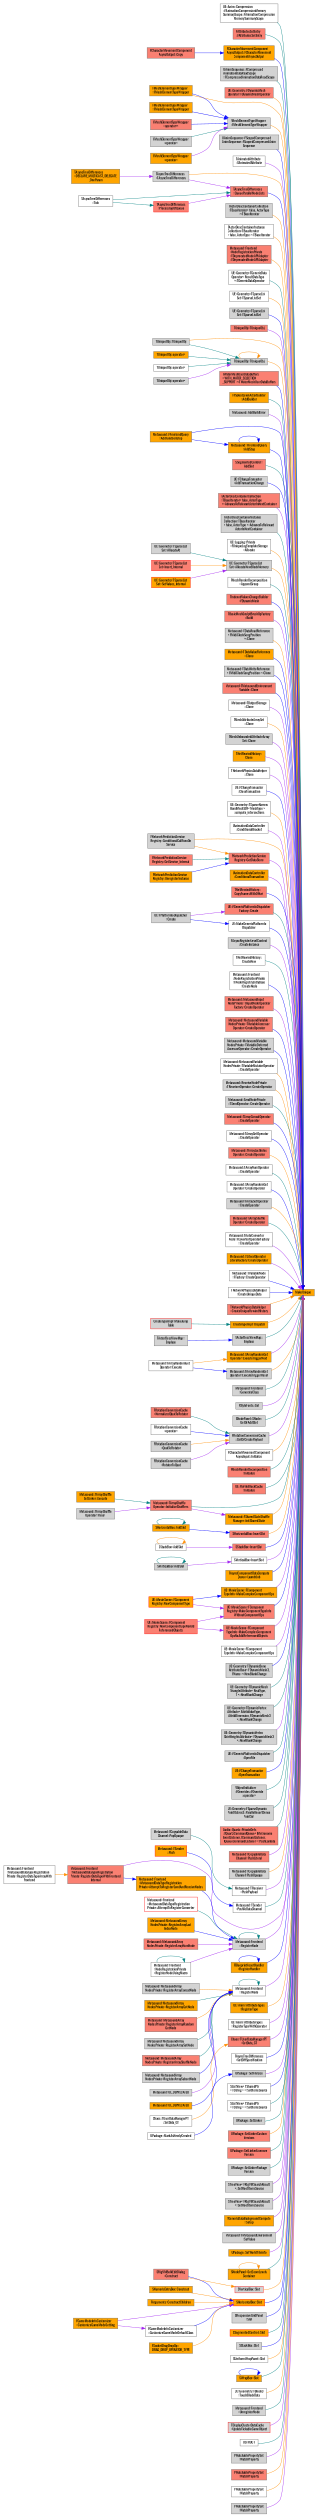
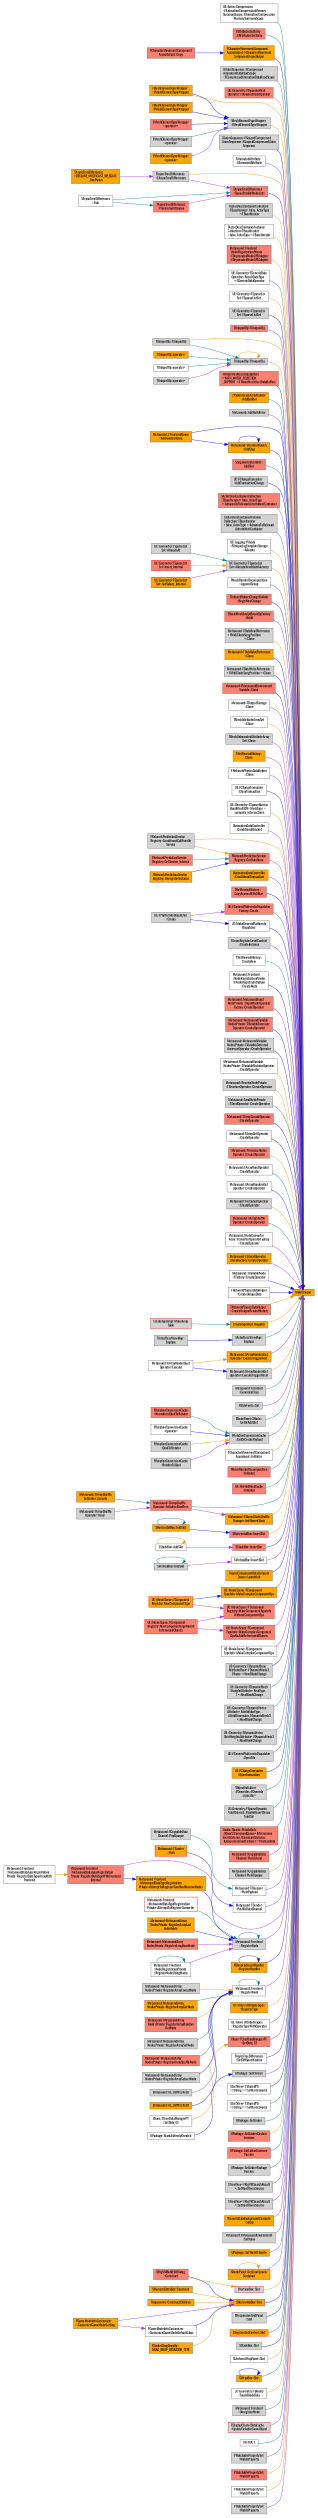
(249, 599) -> (249, 599)
(299, 1608) -> (299, 1608)
